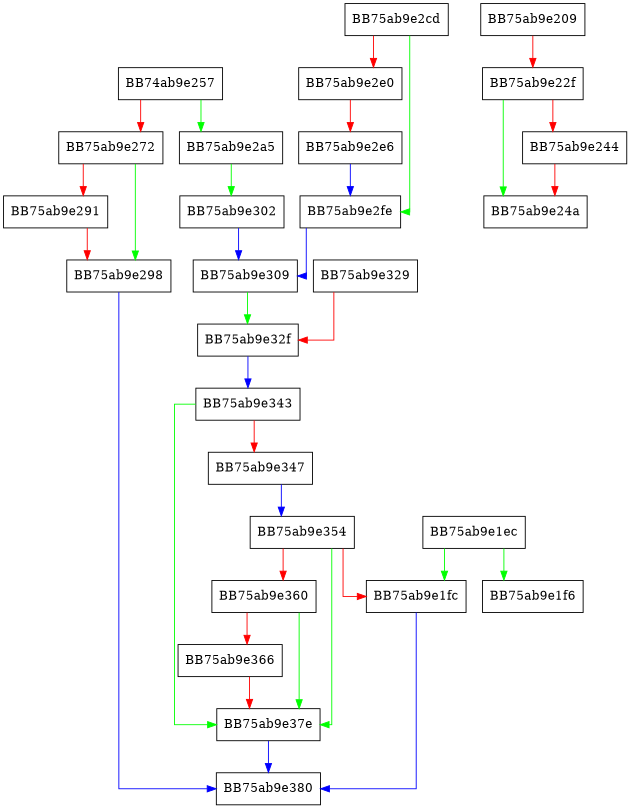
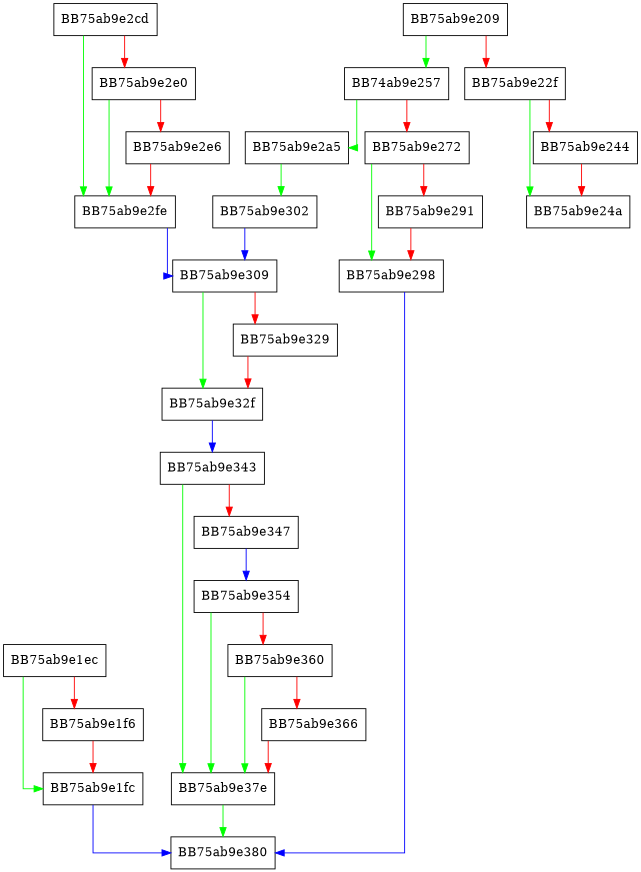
none -> (426, 47)
none -> (109, 143)
(350, 175) -> (151, 175)
none -> (255, 303)
(504, 560) -> (74, 688)
(343, 580) -> (93, 752)
(268, 752) -> (223, 816)
